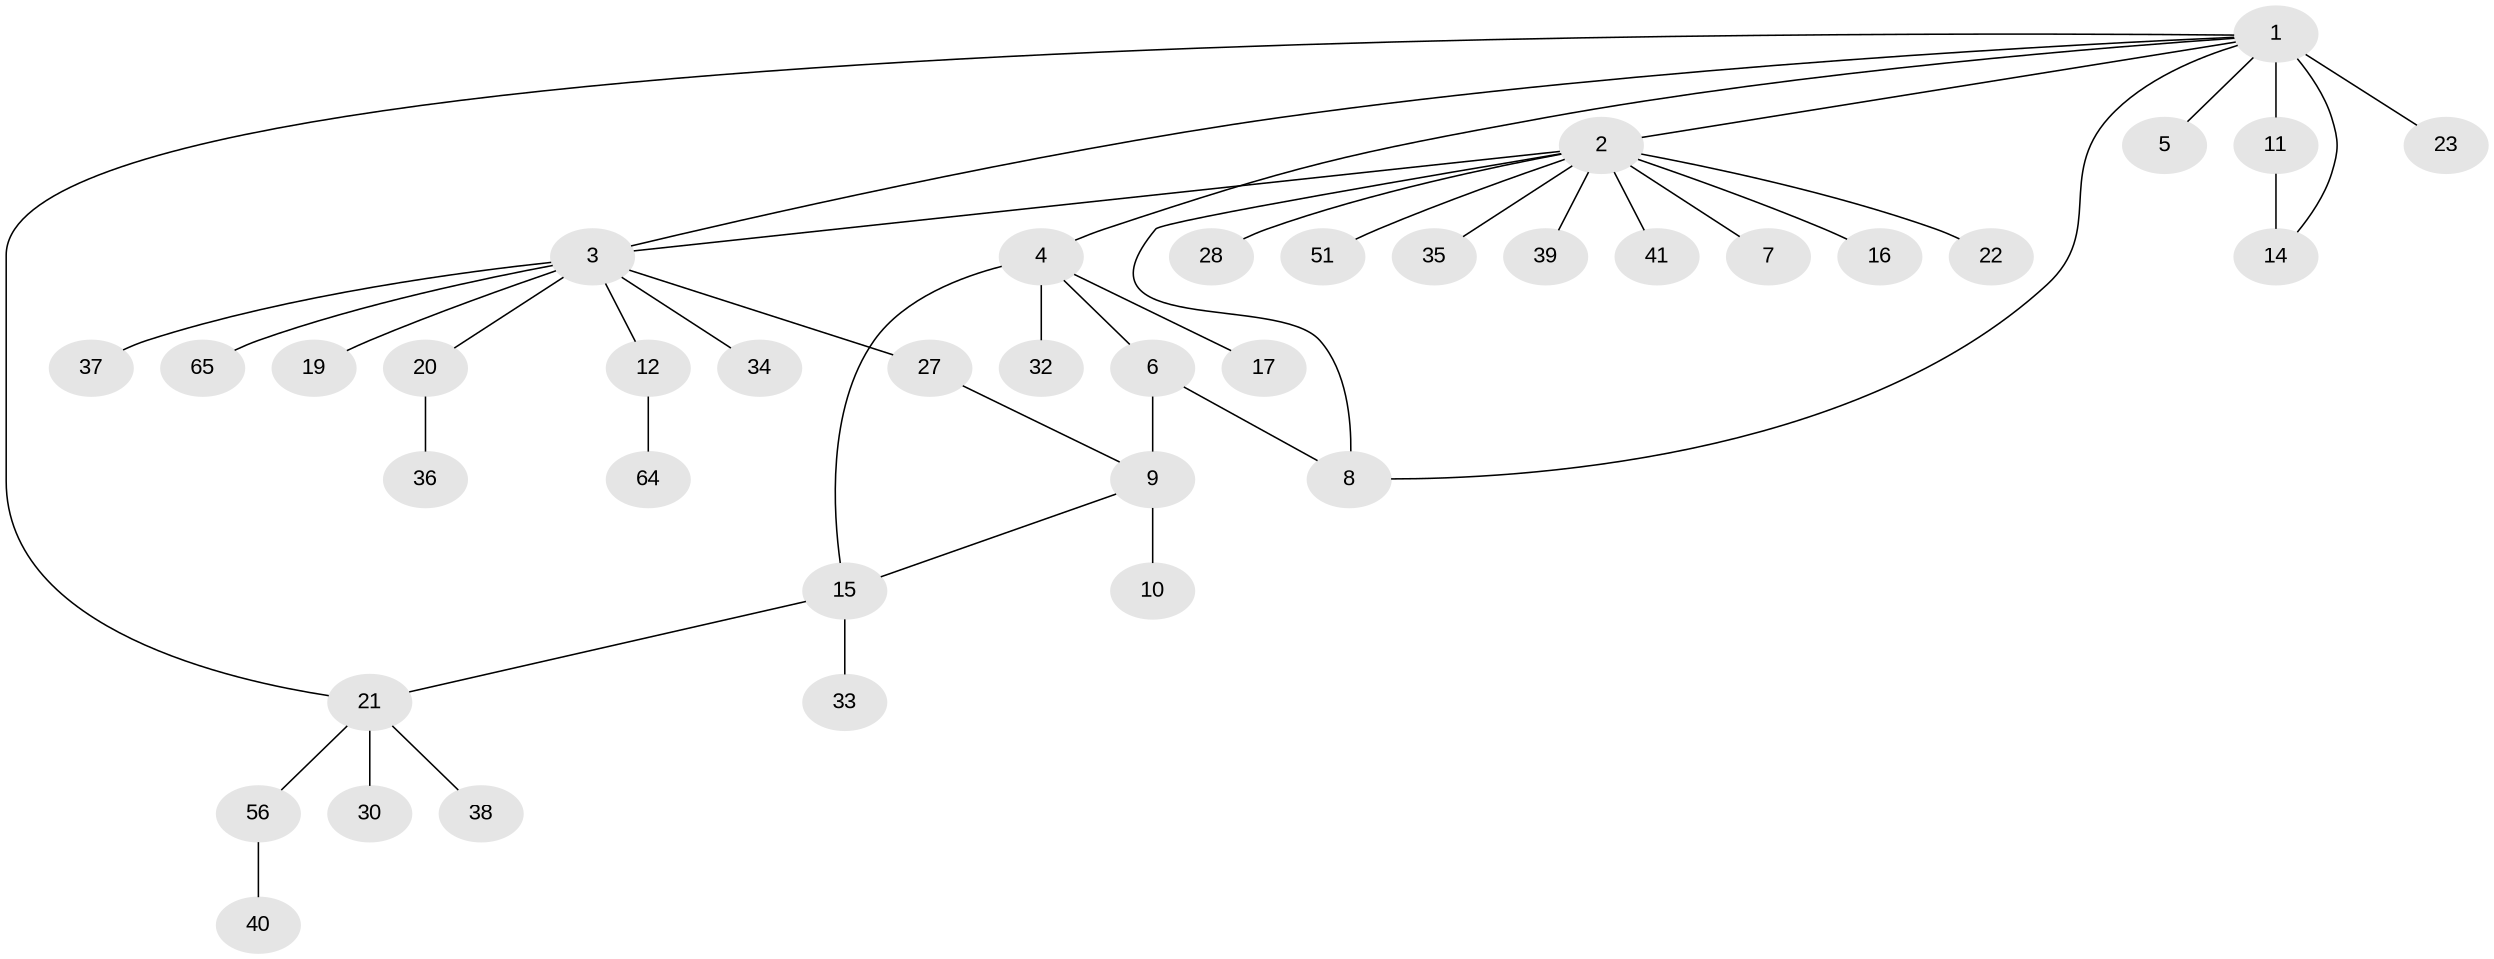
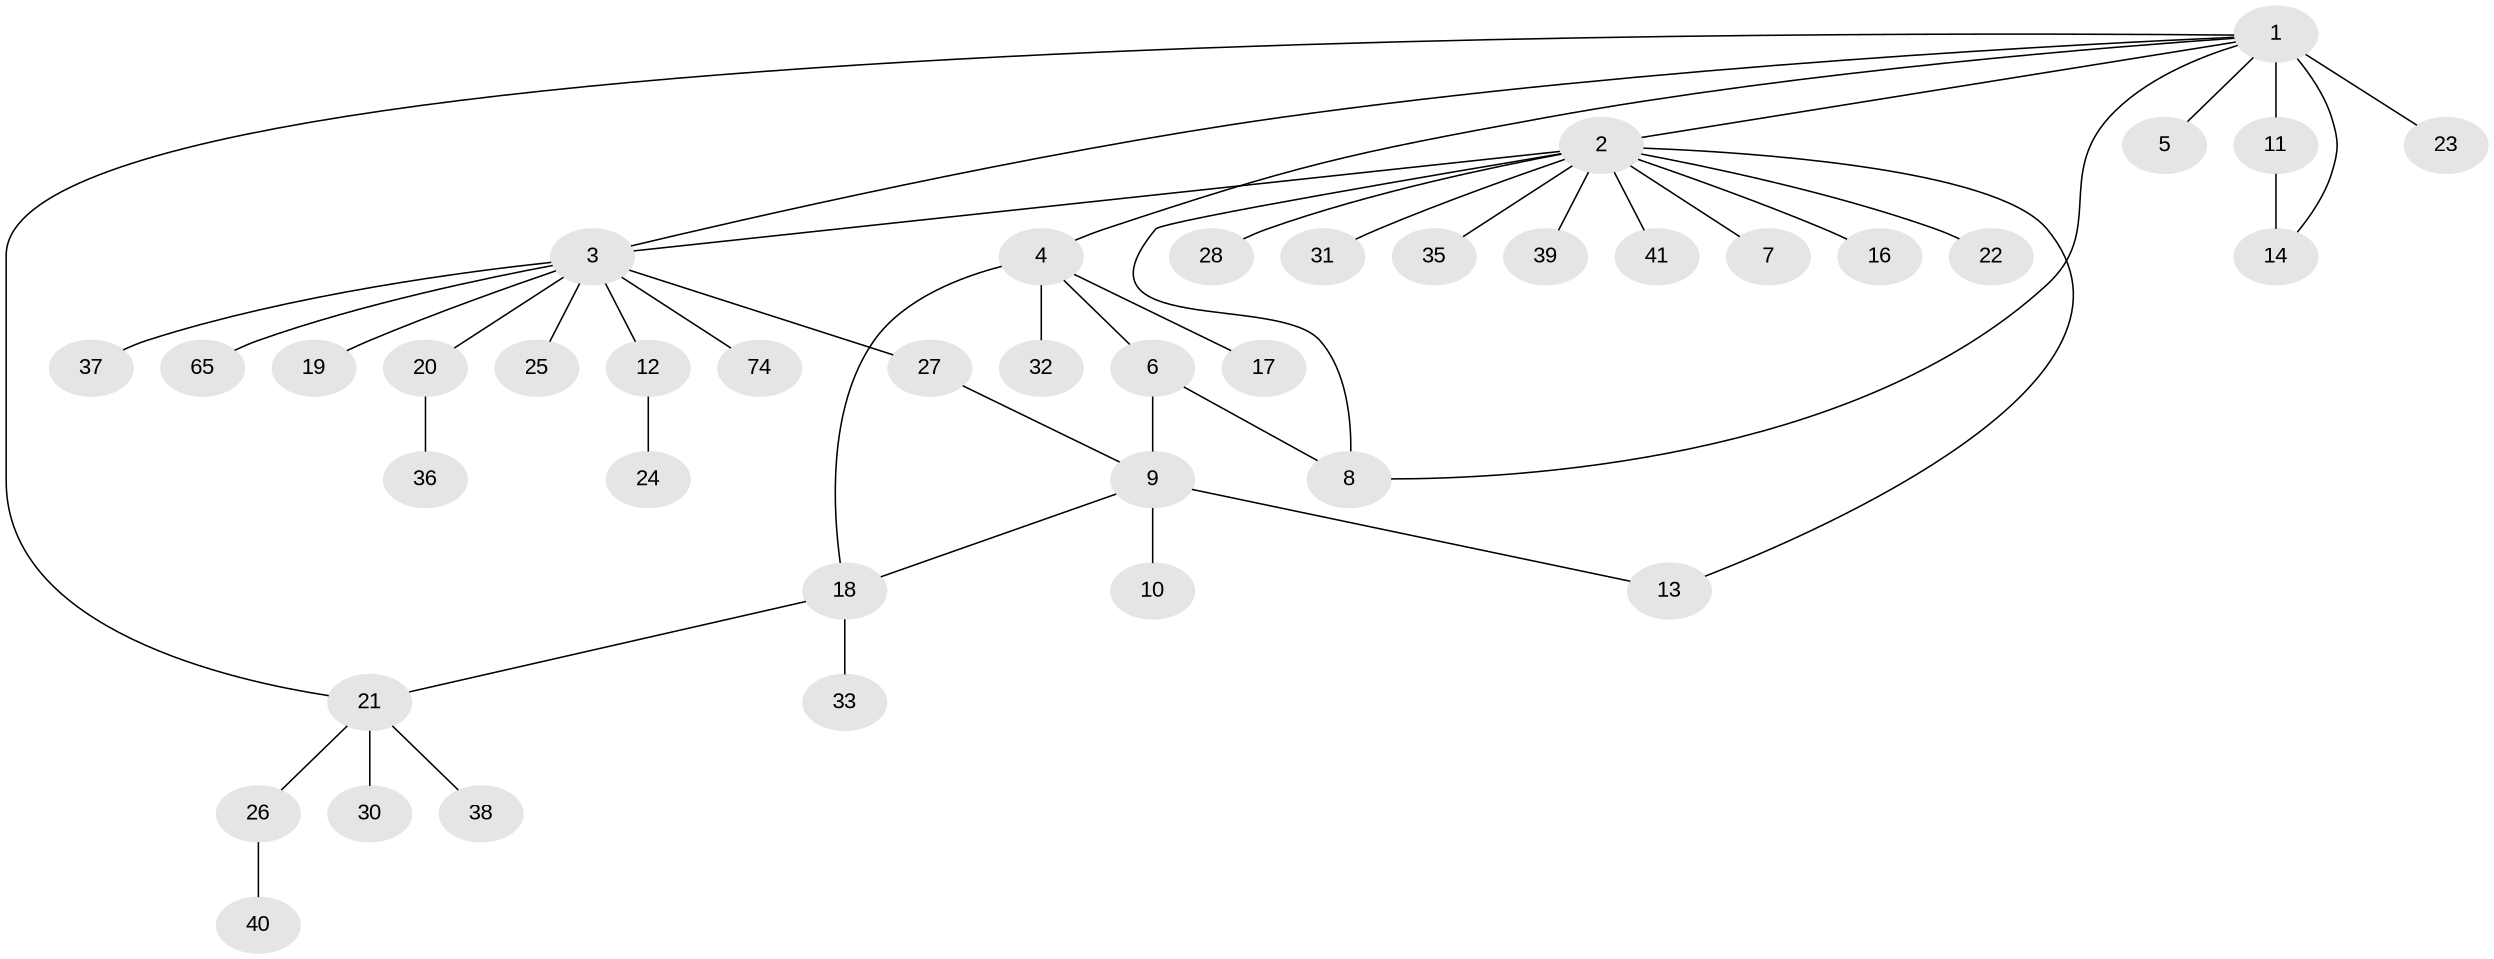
(1323, 257) -> (1323, 257)
none -> (537, 368)
(760, 368) -> (760, 368)
(648, 480) -> (648, 480)
(845, 591) -> (845, 591)
none -> (1669, 591)
(258, 814) -> (258, 814)
